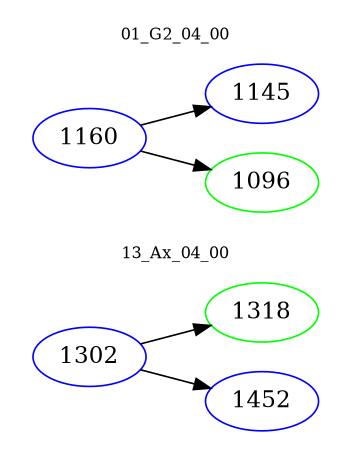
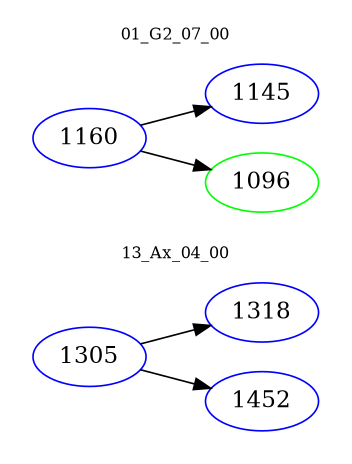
(176, 35) -> (176, 35)
(262, 312) -> (262, 312)
(90, 357) -> (90, 357)
